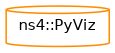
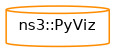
(58, 26) -> (58, 26)
